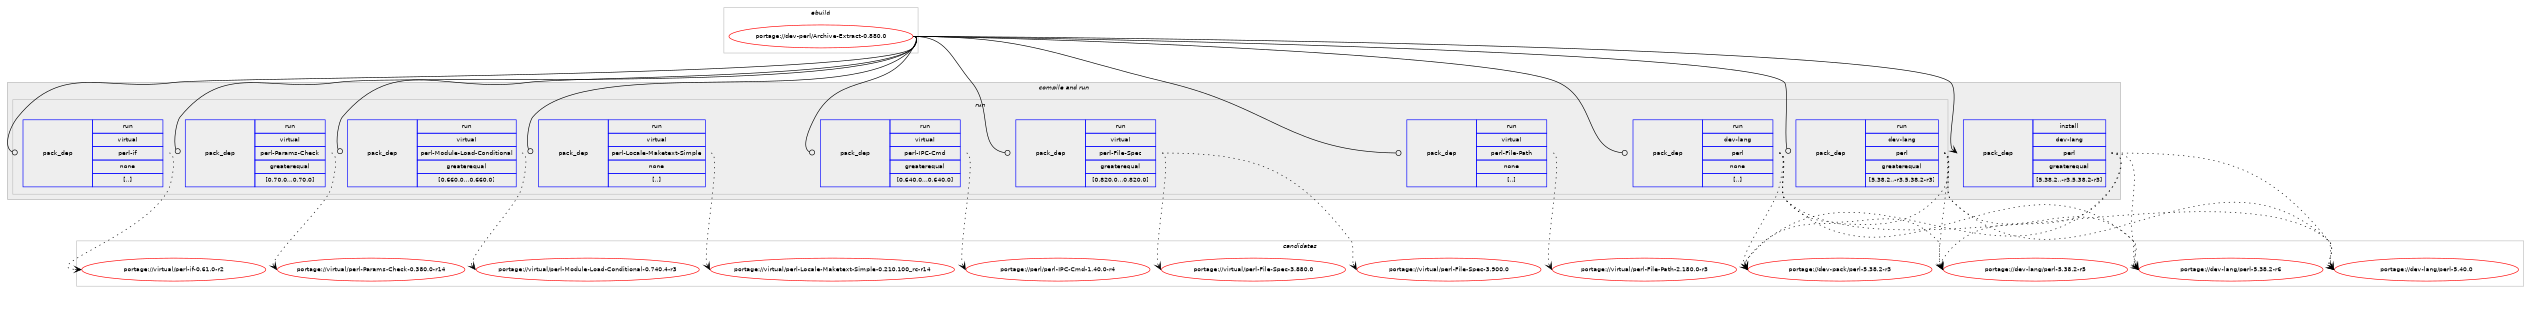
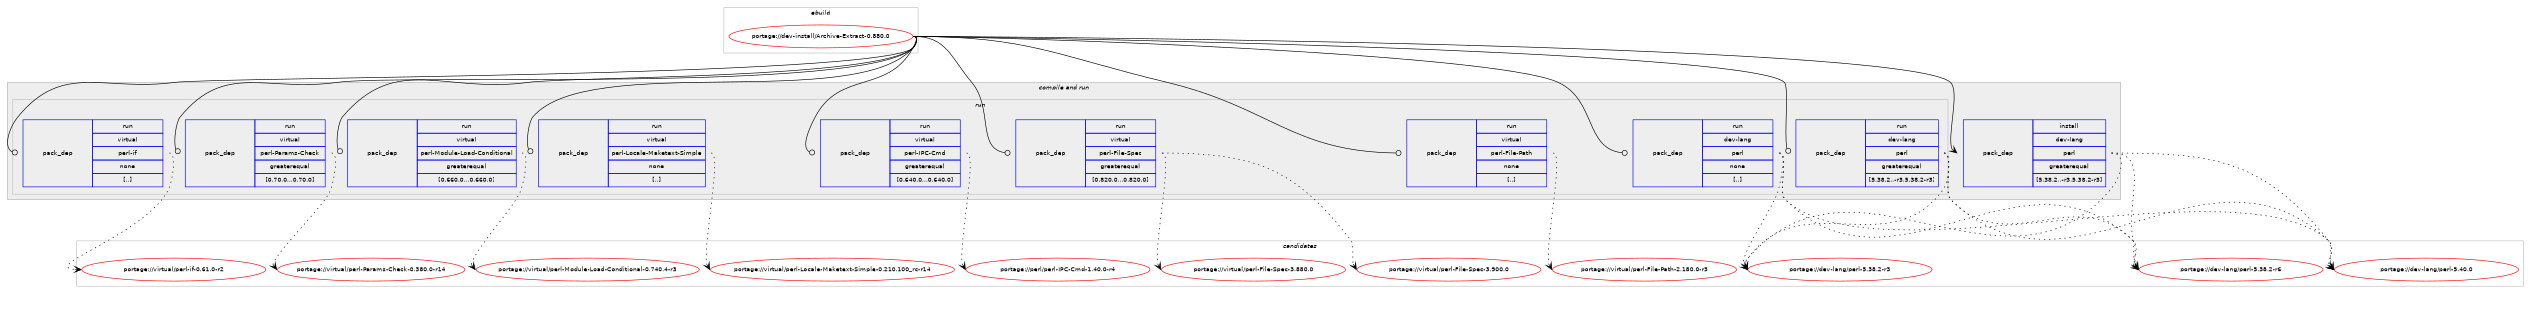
(821, 36) -> (821, 36)
(1840, 270) -> (1840, 270)
(2035, 270) -> none
